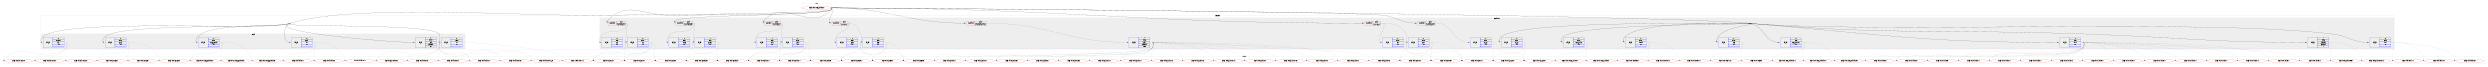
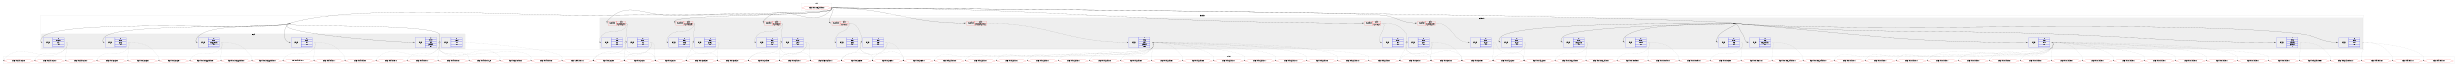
(794, 61) -> (825, 61)
(1849, 61) -> none
